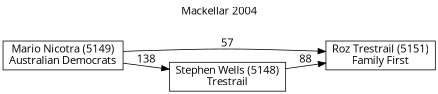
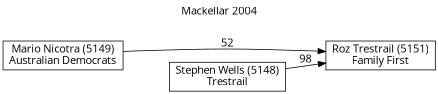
(228, 44) -> (228, 44)
(306, 60) -> (306, 60)
(142, 66) -> none
